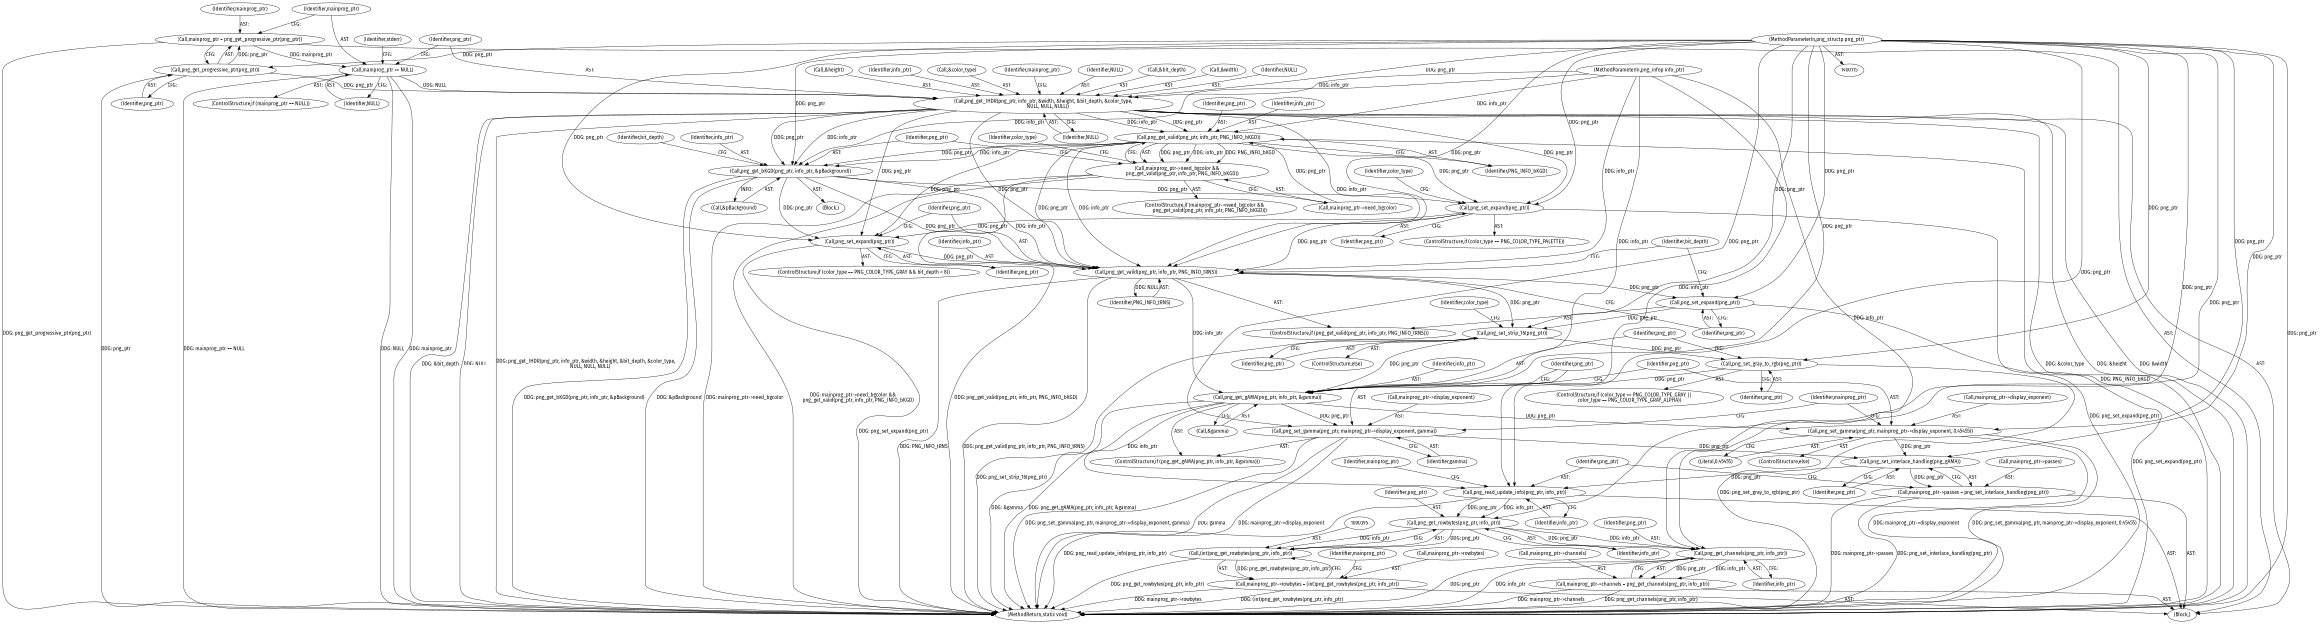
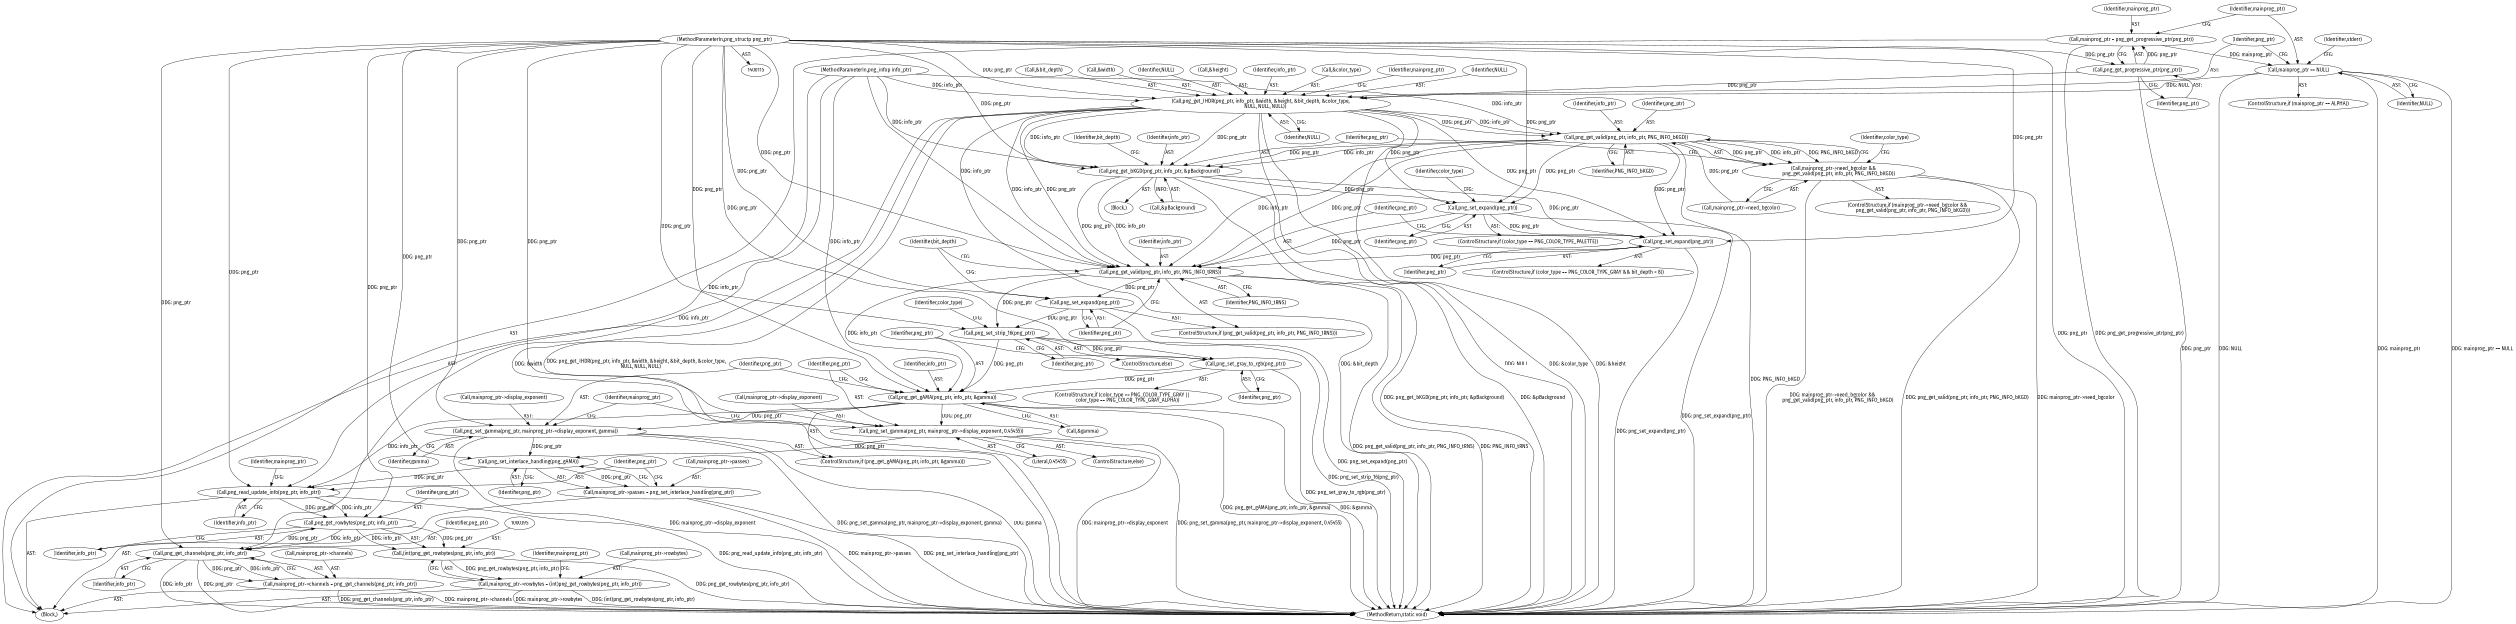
(261, 104) -> (2298, 104)
(1147, 288) -> (1248, 288)
(1363, 544) -> none
